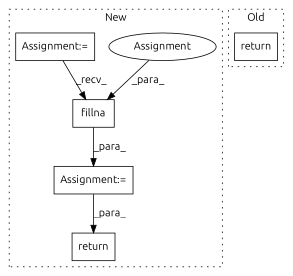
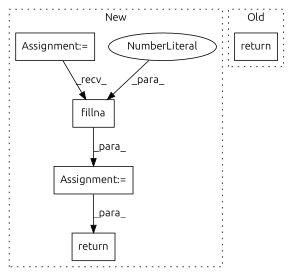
(163, 47) -> (163, 47)
